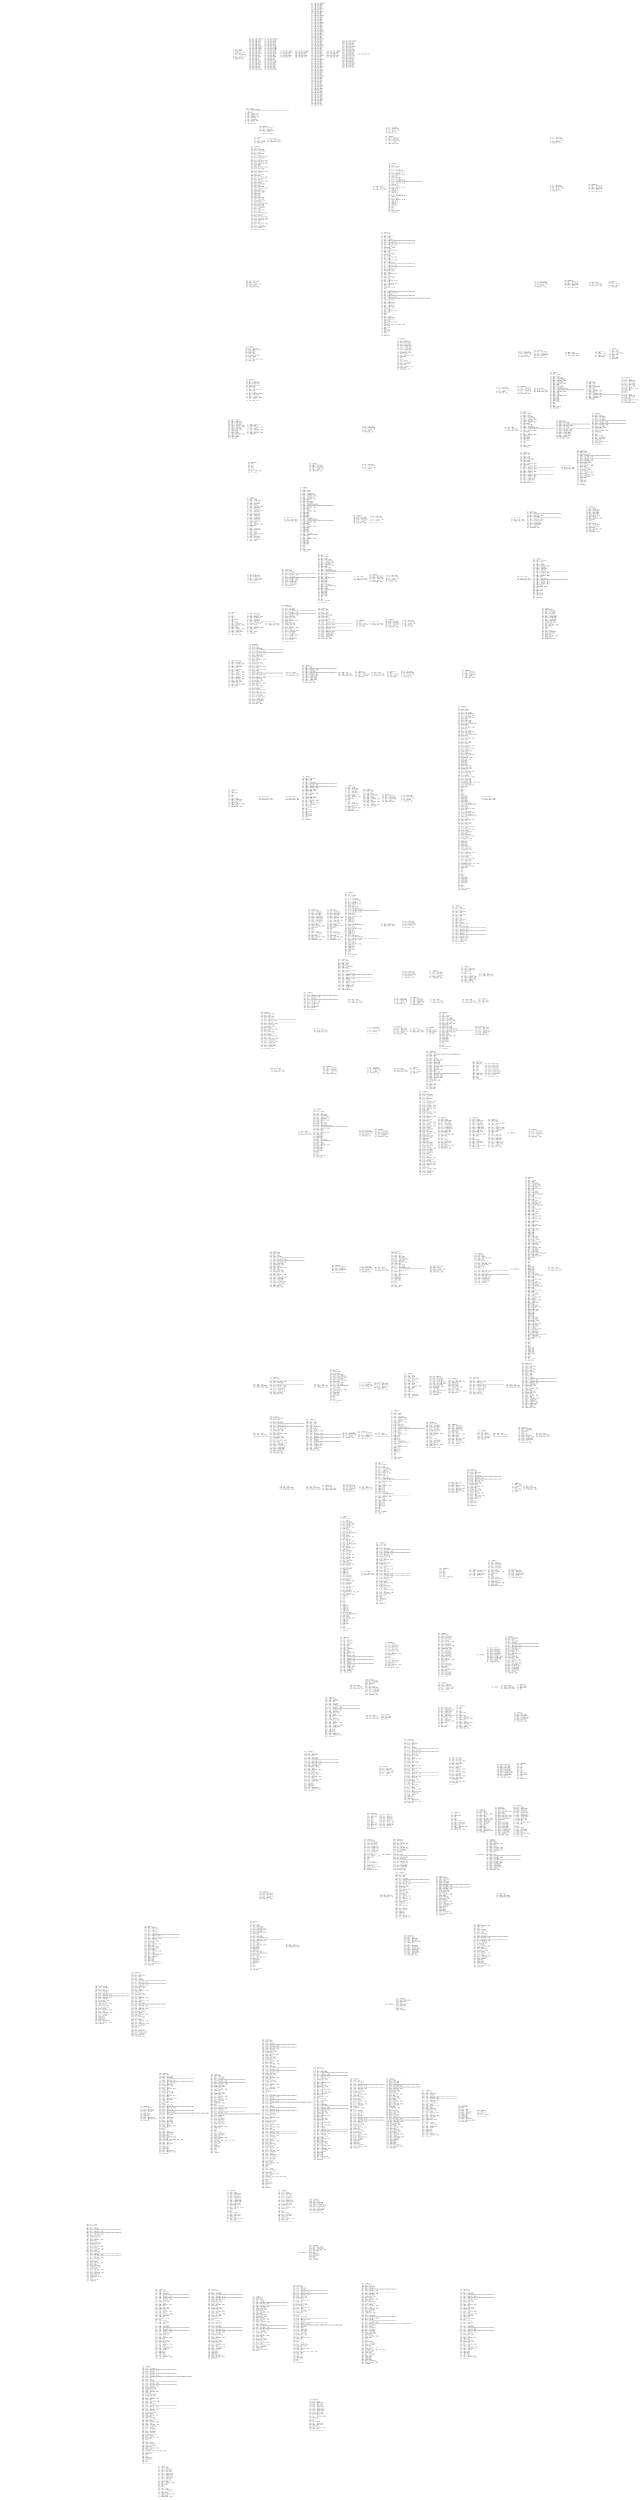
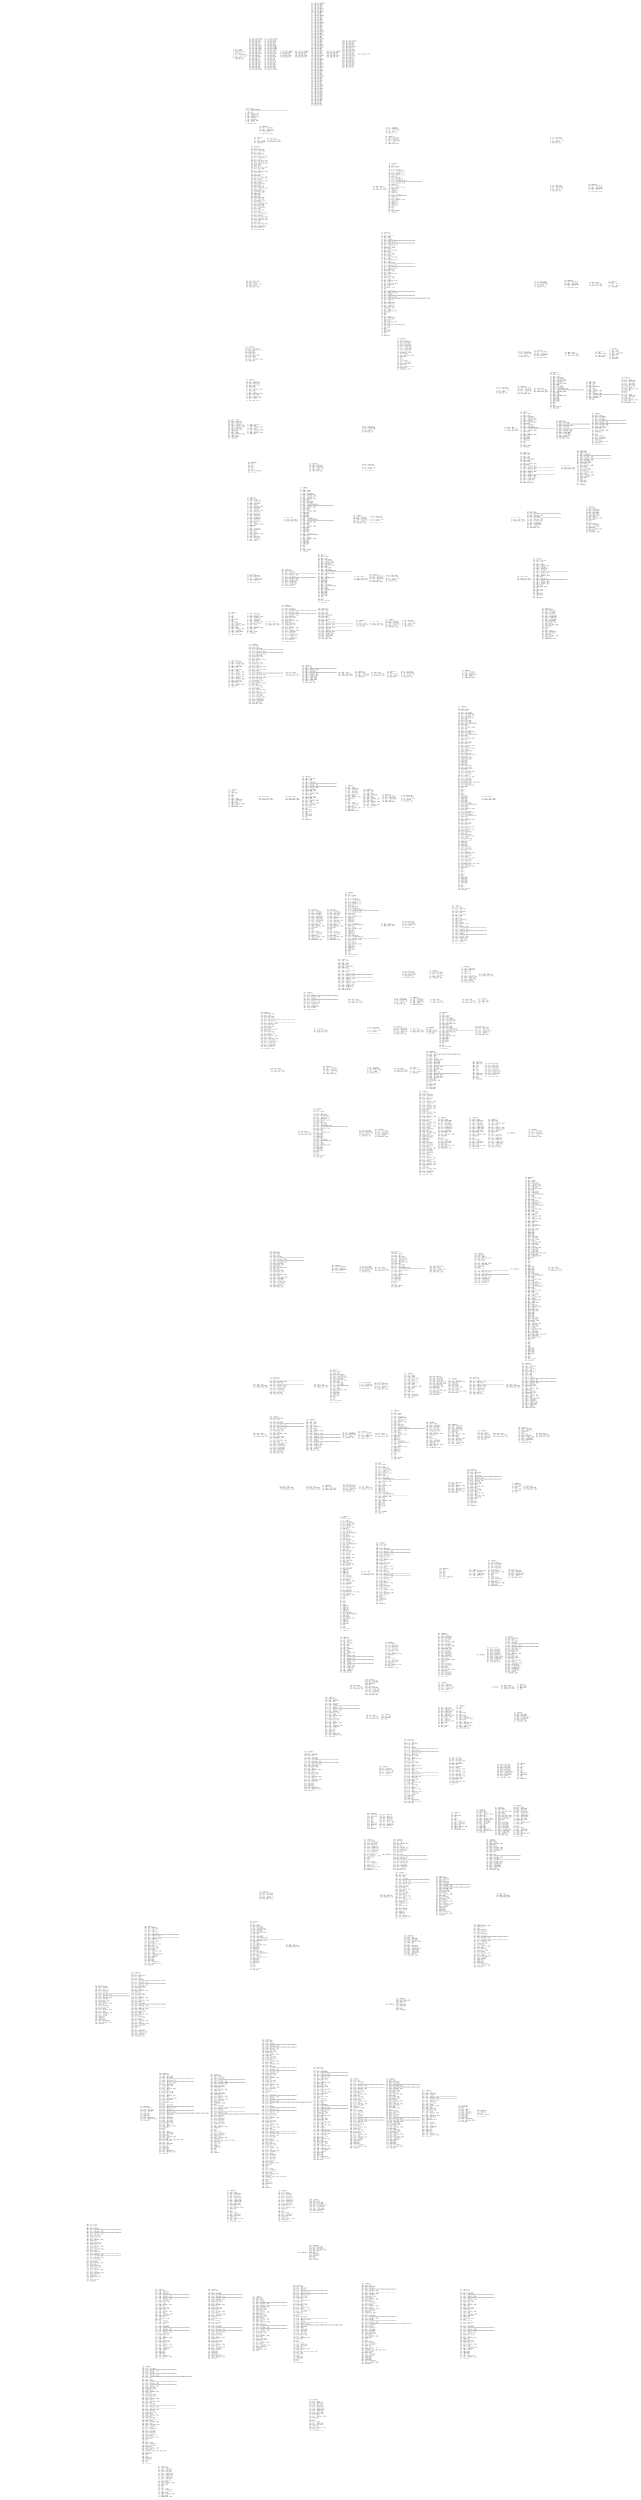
(480, 1855) -> none
